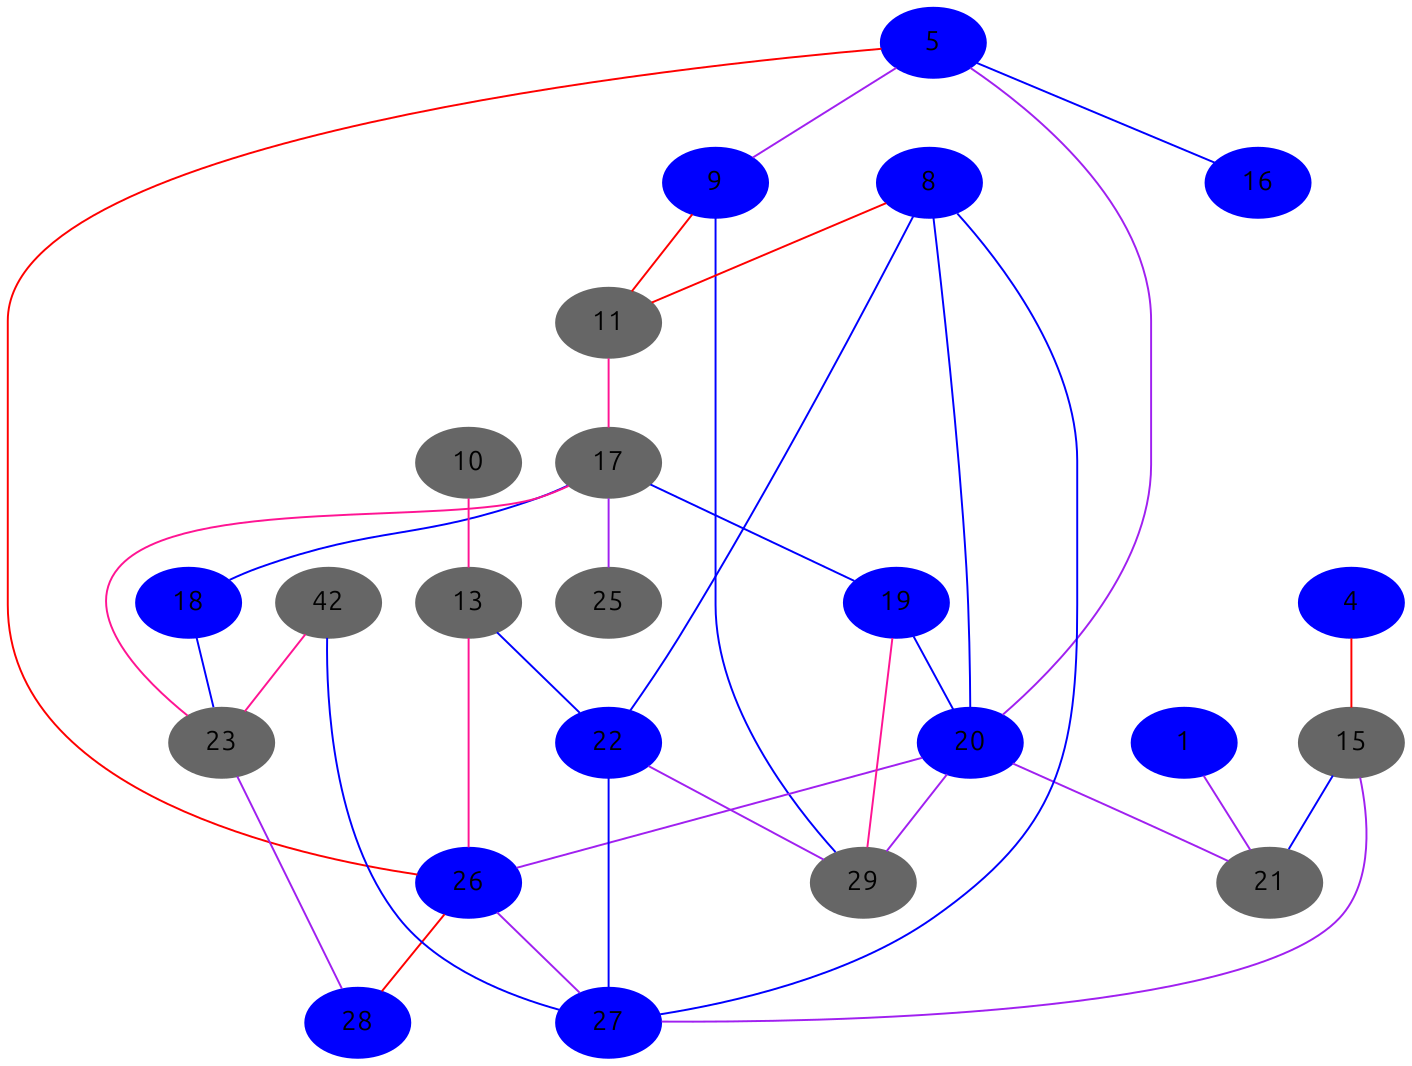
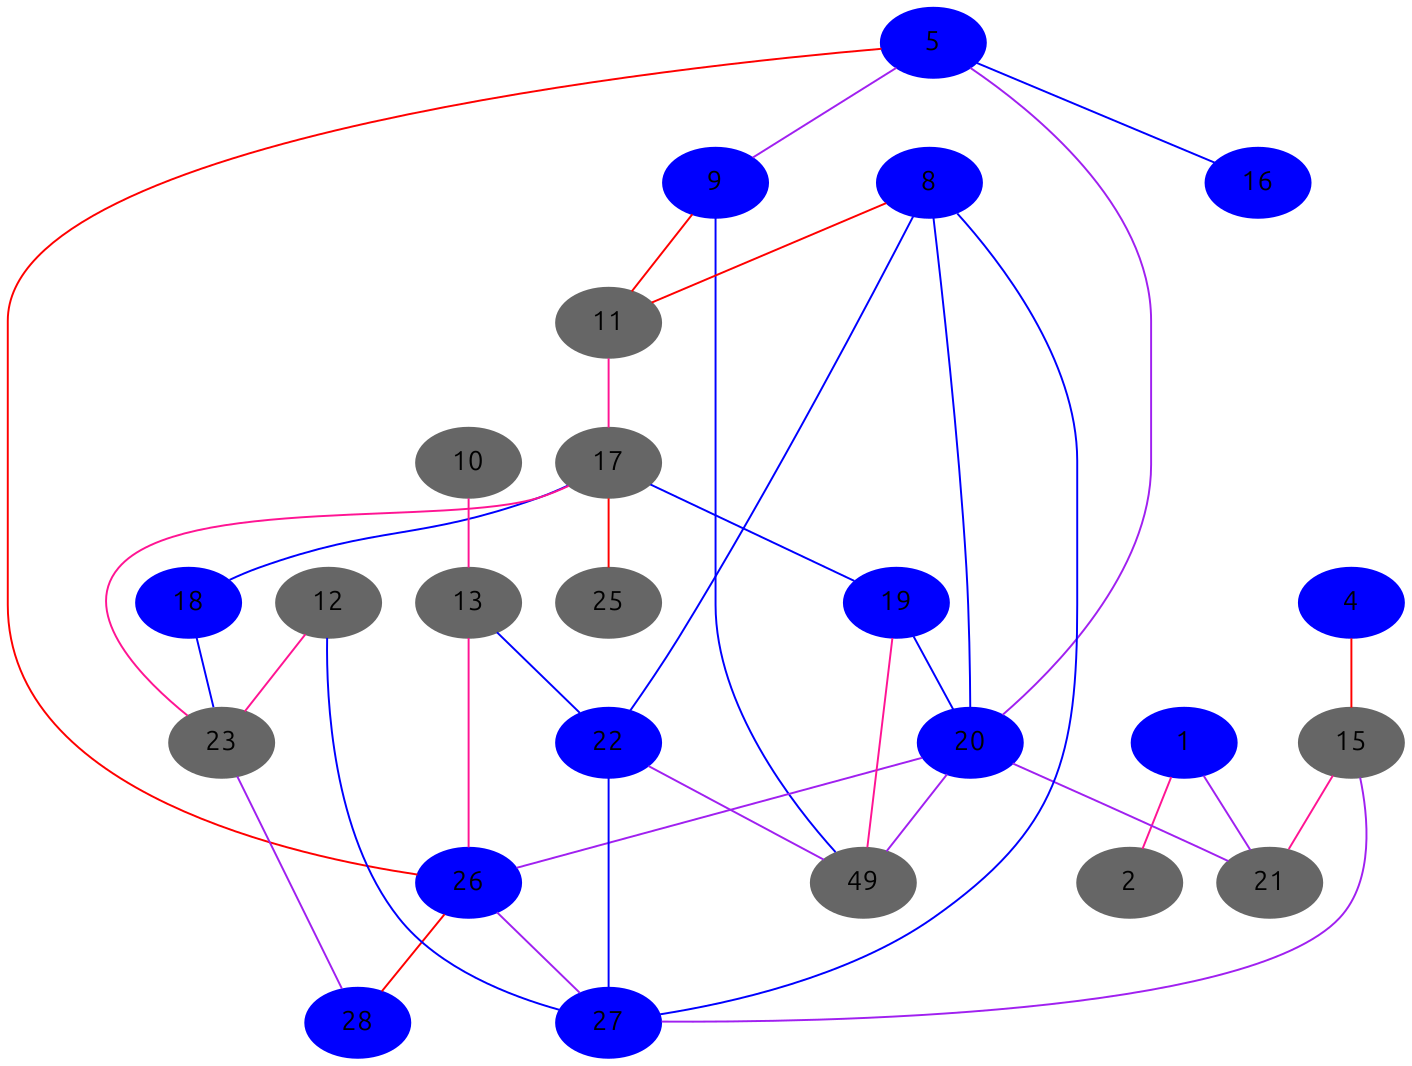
(609, 533) -> (609, 533)
(329, 603) -> (329, 603)
(1311, 812) -> (1311, 812)
(863, 883) -> (863, 883)
none -> (1130, 883)
